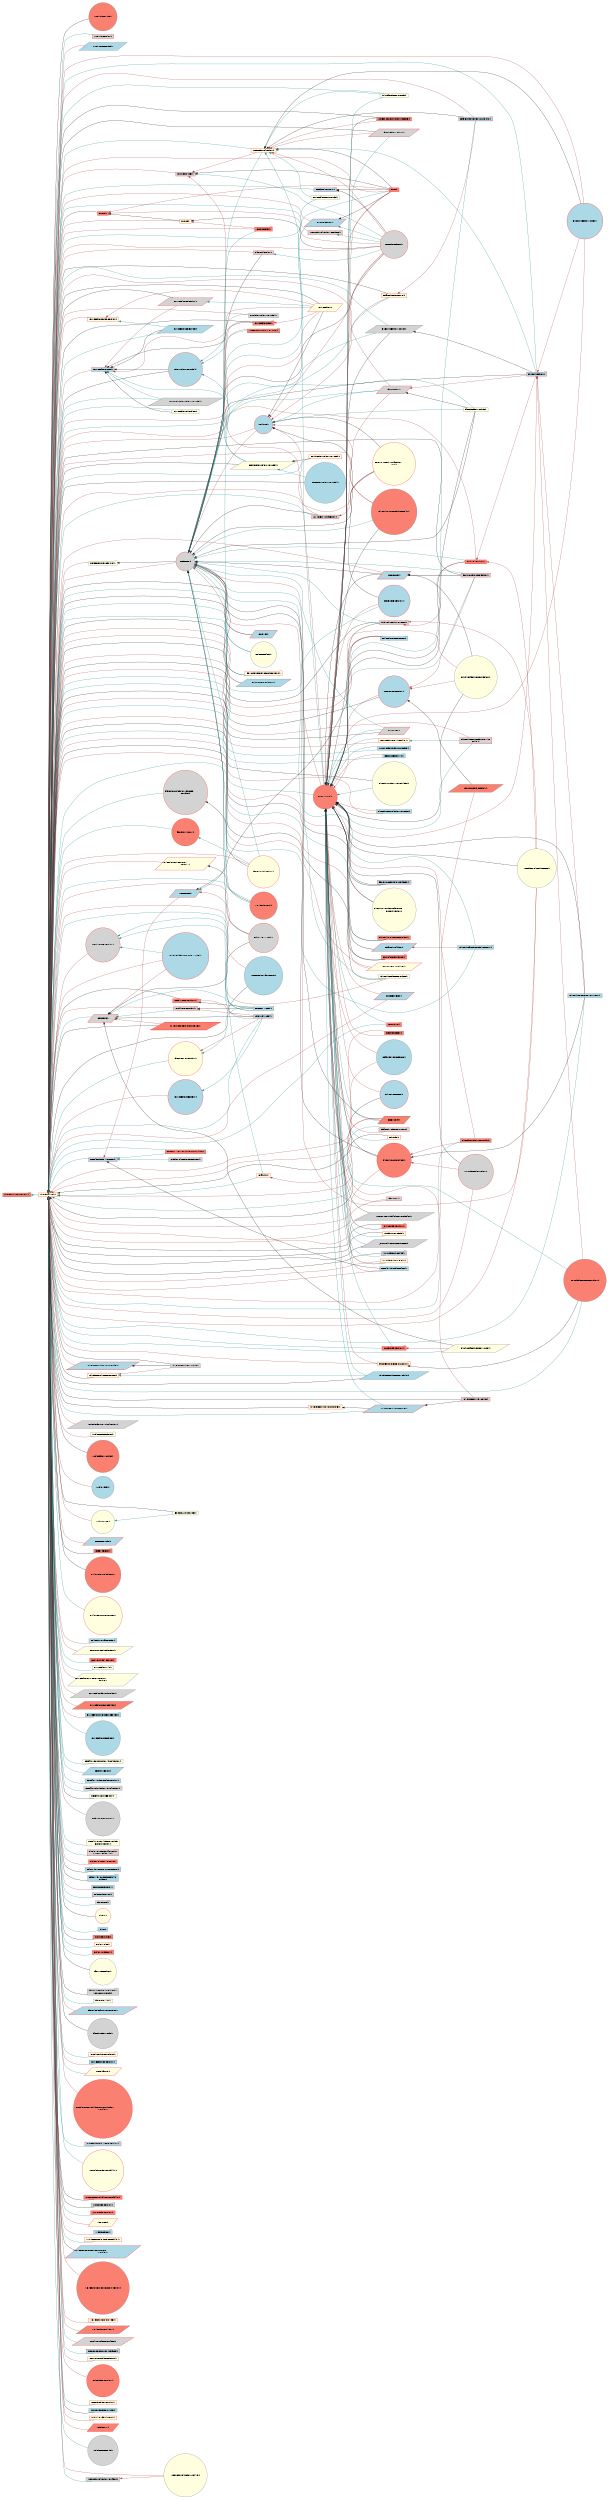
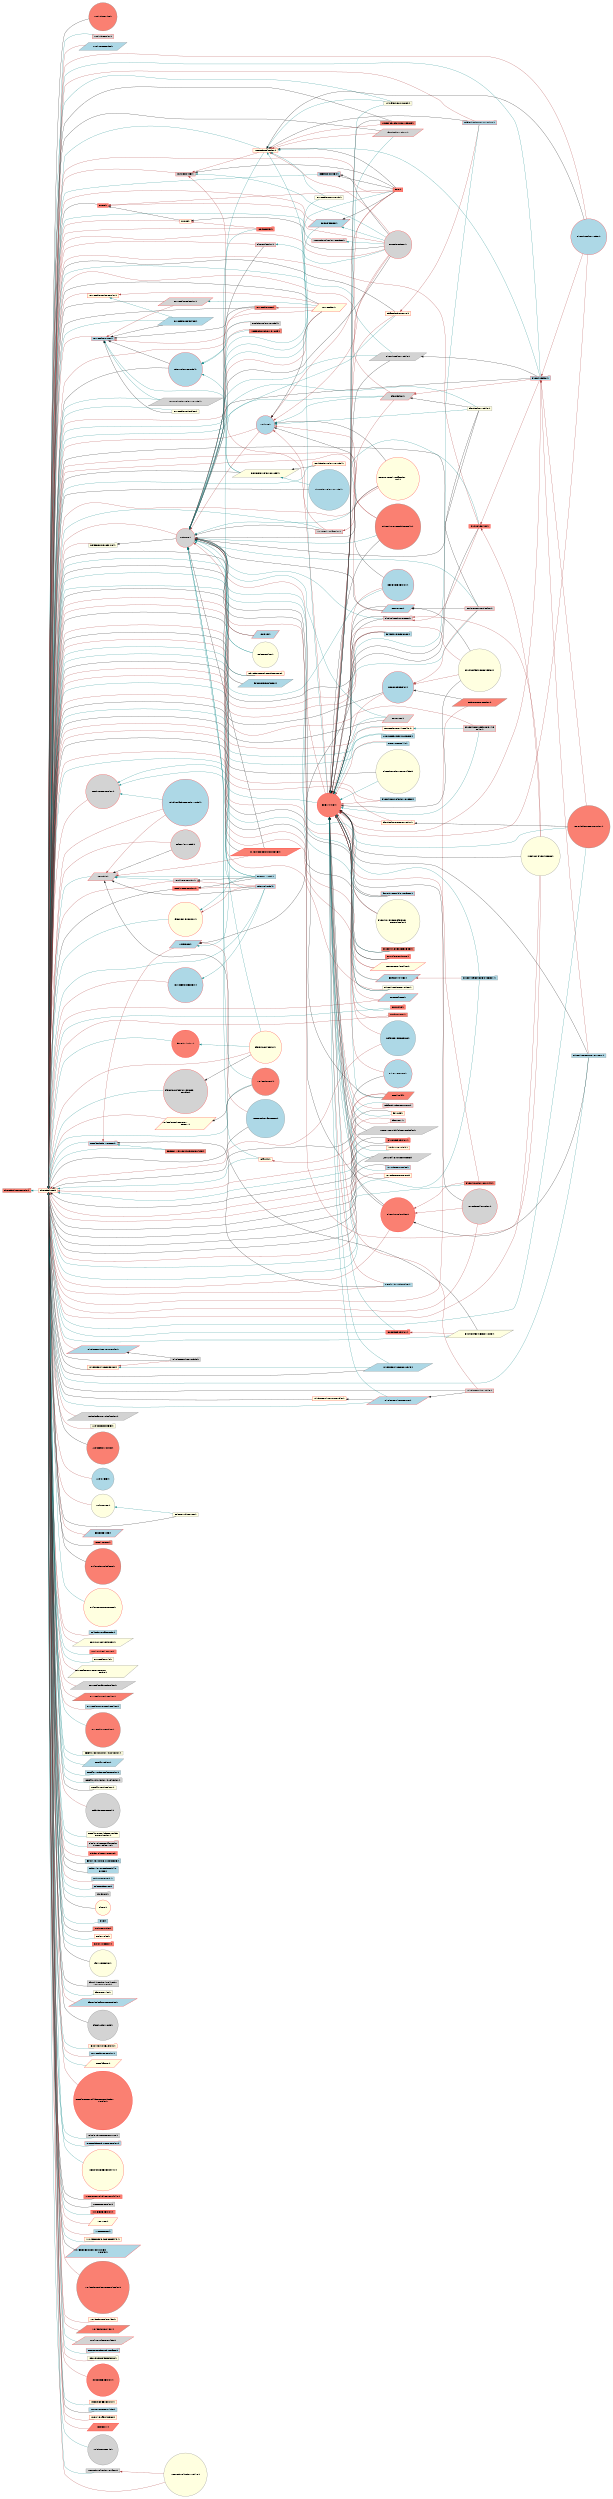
(221, 758) -> (230, 714)
(144, 1160) -> (50, 1679)
(103, 1738) -> (103, 1730)
